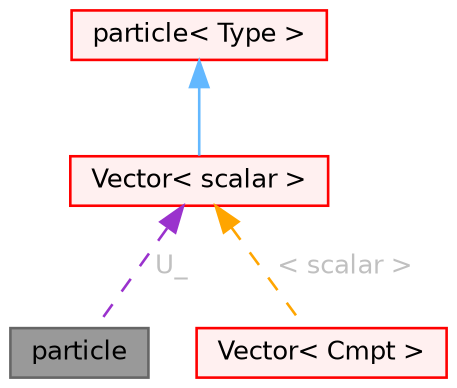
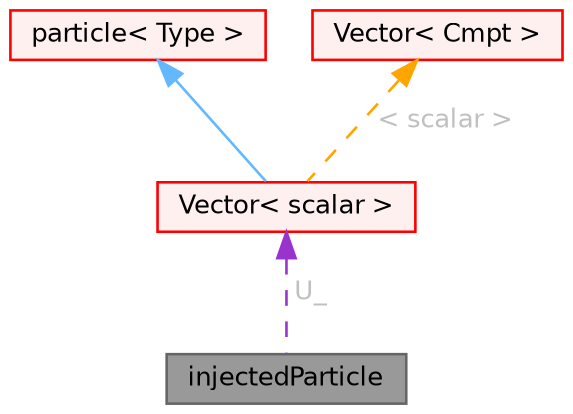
(268, 277) -> (353, 131)
(79, 353) -> (286, 379)
